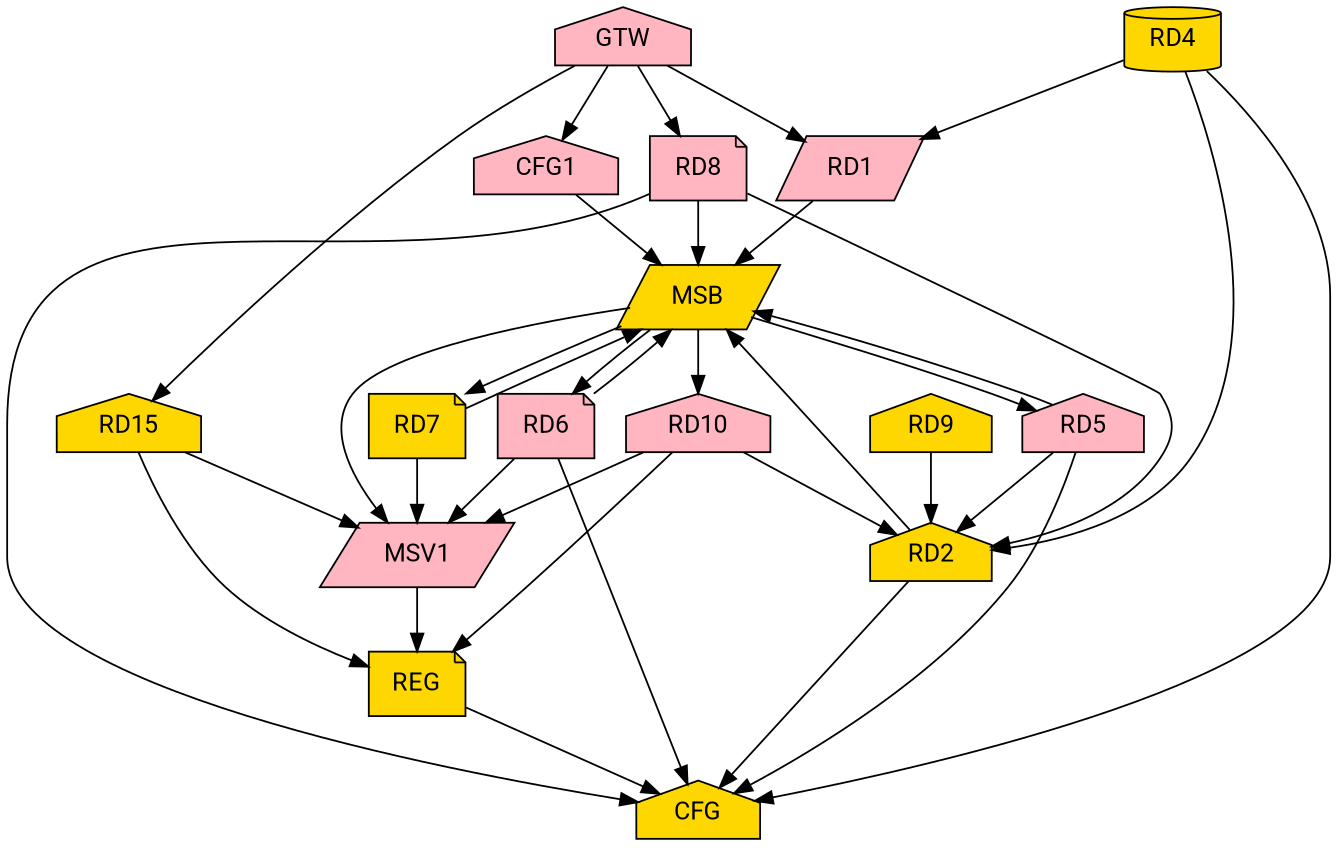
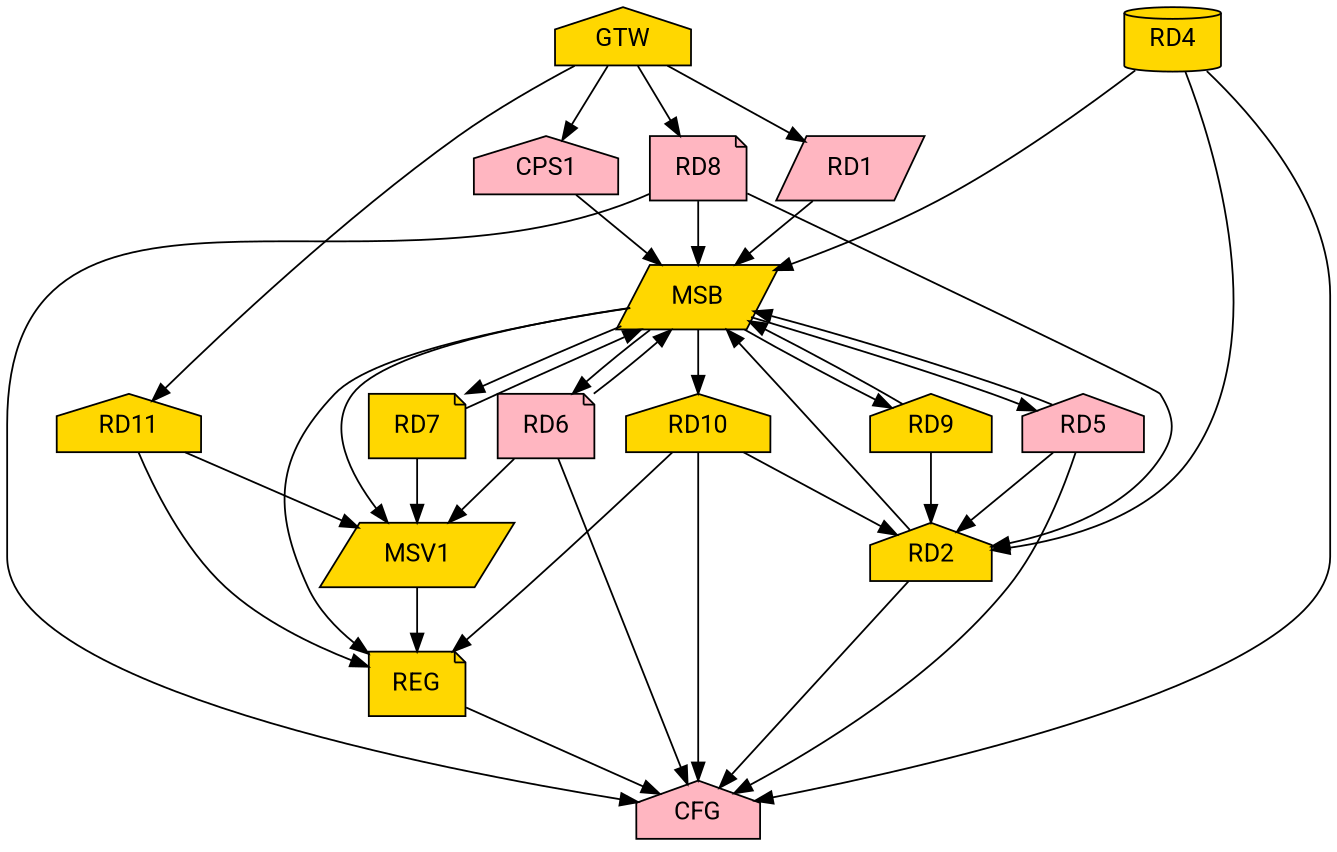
(623, 39) -> (623, 39)
(1031, 96) -> (971, 182)
(546, 168) -> (546, 168)
none -> (810, 365)
none -> (834, 366)
none -> (345, 386)
(129, 426) -> (129, 426)
(698, 426) -> (698, 426)
(580, 481) -> (698, 607)
(417, 555) -> (417, 555)
(698, 813) -> (698, 813)
